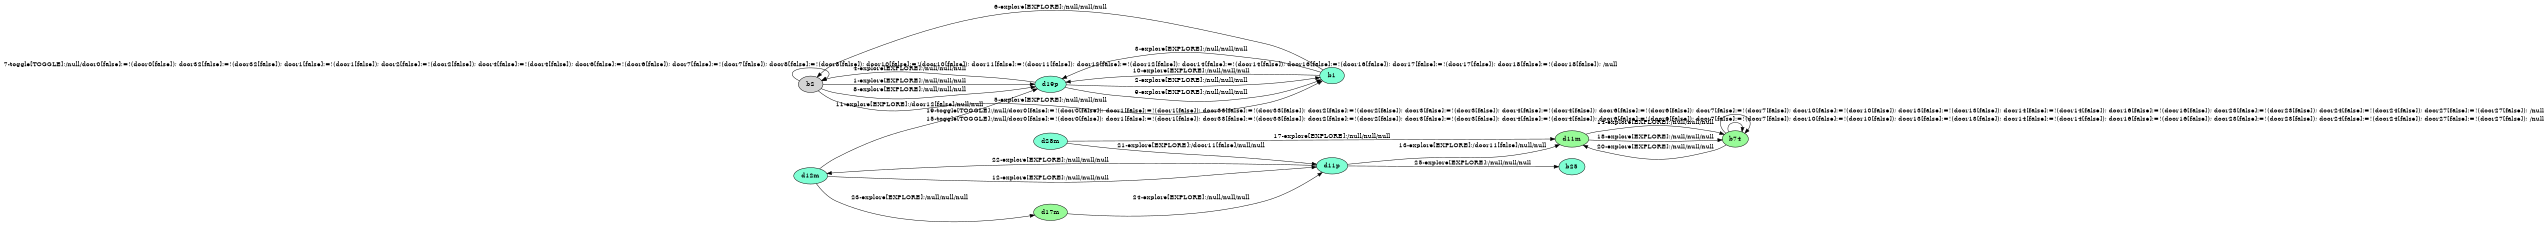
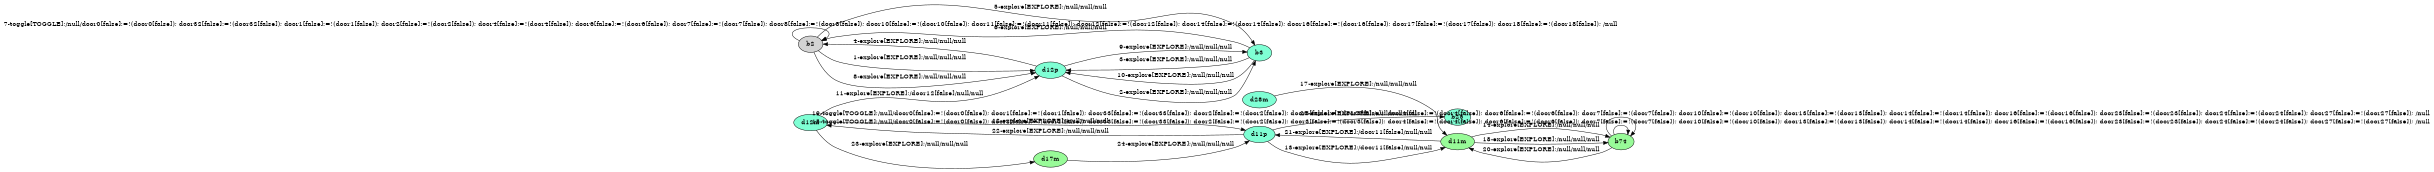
(1332, 76) -> (1259, 53)
(1051, 84) -> (1051, 70)
(1189, 154) -> (1360, 138)
